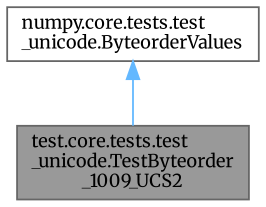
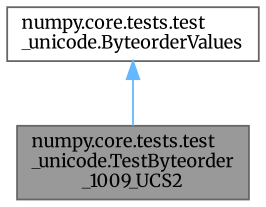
(133, 163) -> (133, 163)
